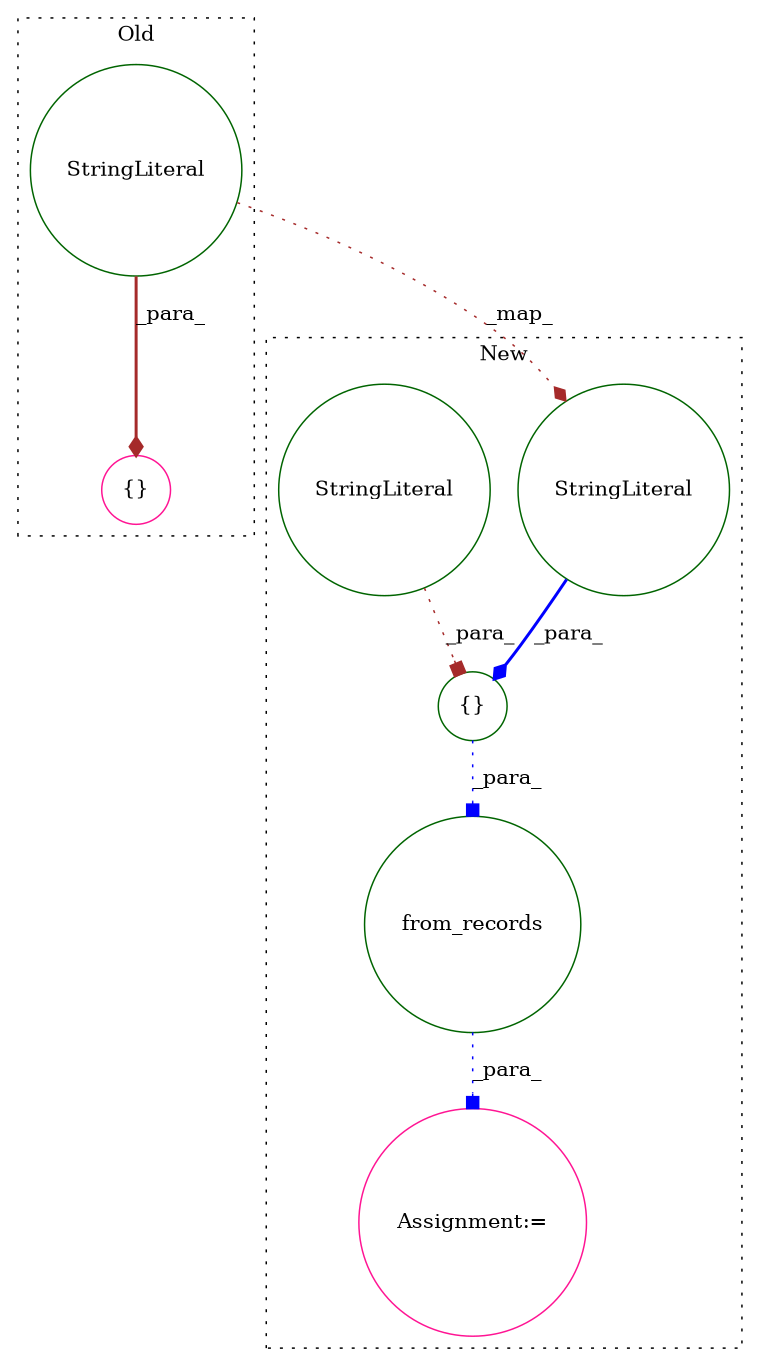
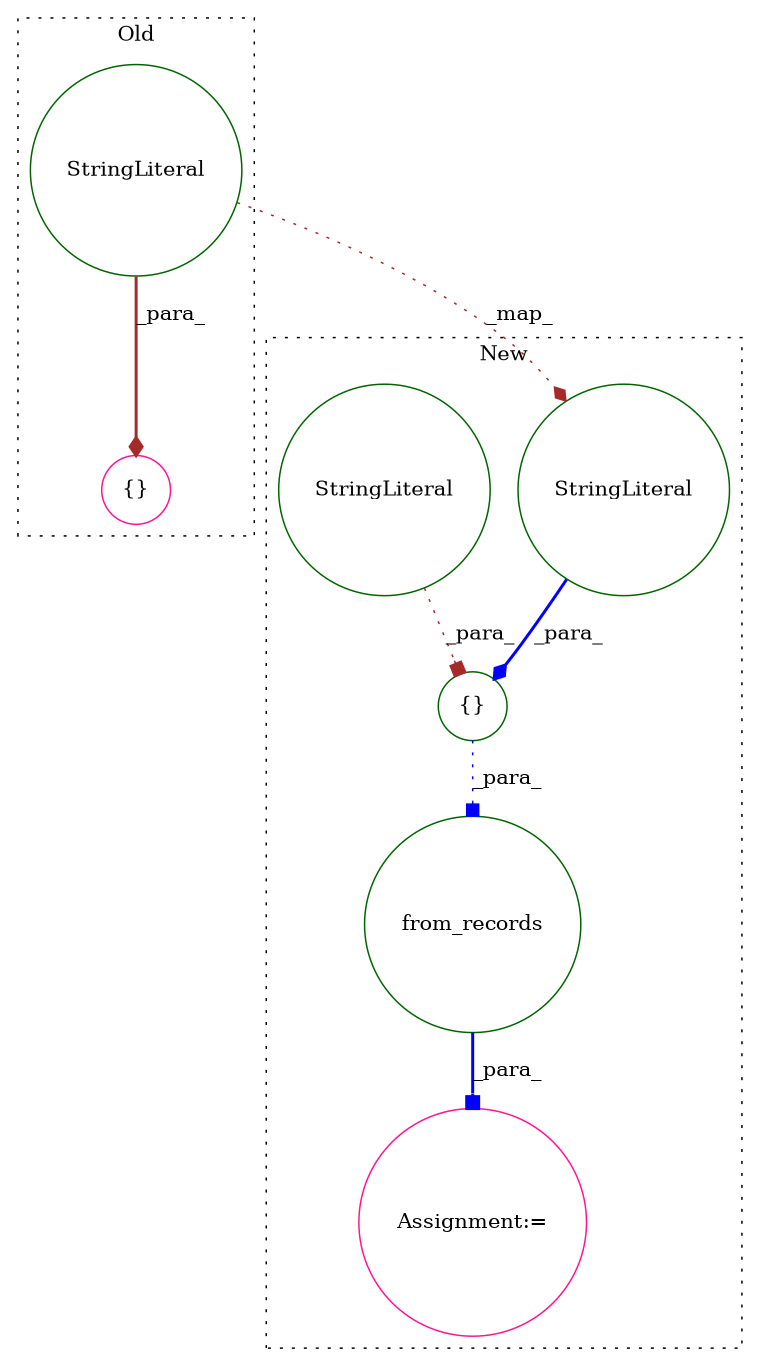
(473, 1063) -> (473, 1063)
